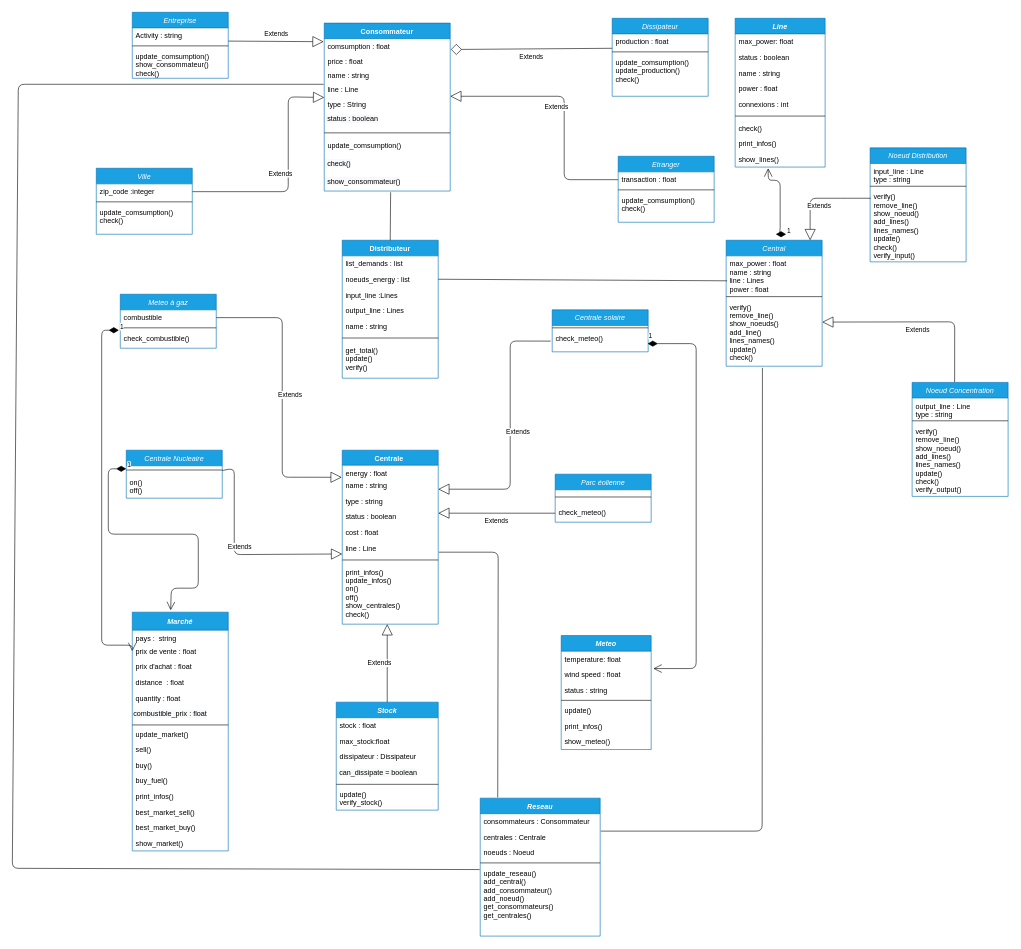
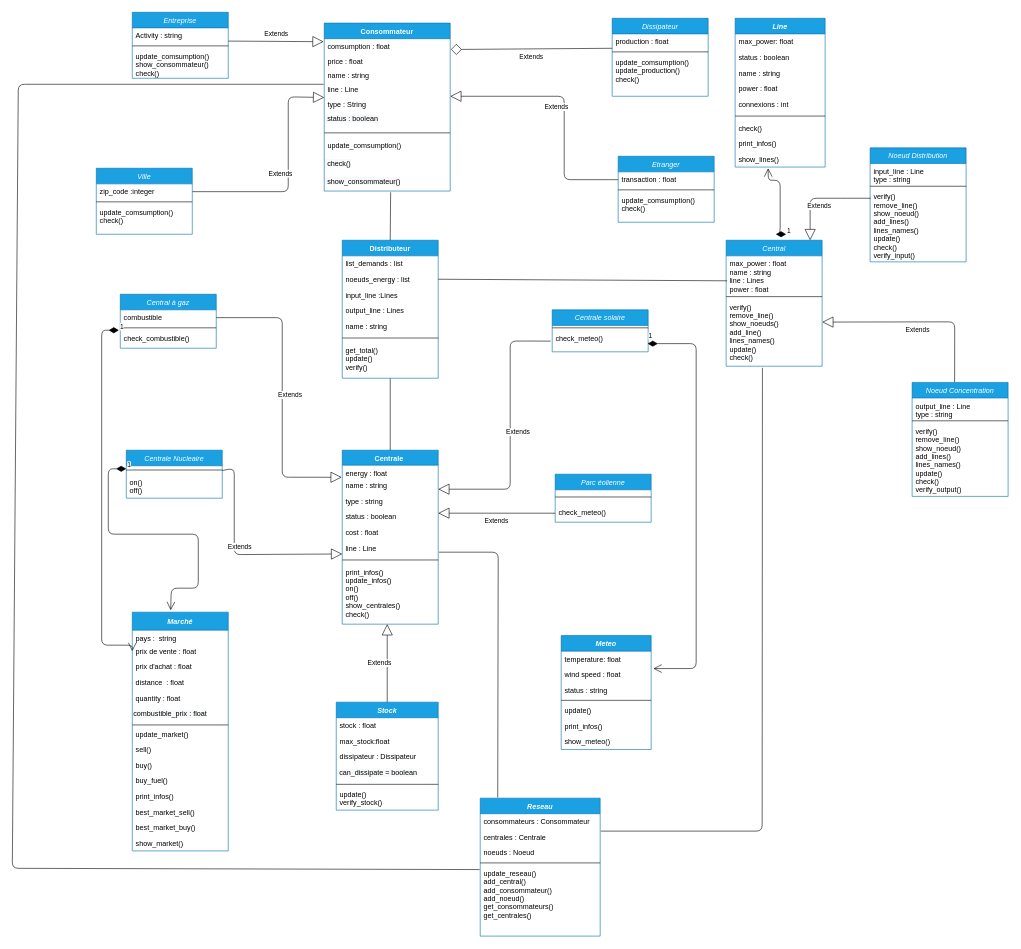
(168, 302) -> (168, 302)
none -> (390, 415)
